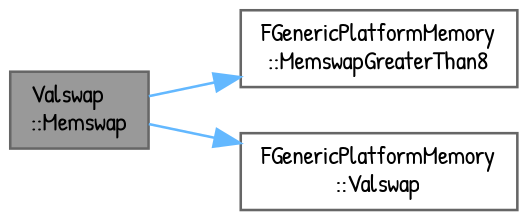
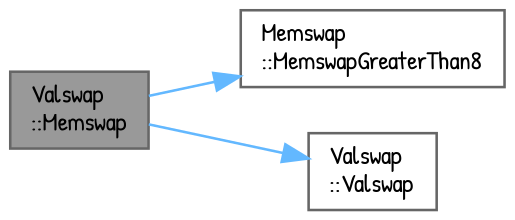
(379, 49) -> (373, 49)
(379, 172) -> (373, 172)
